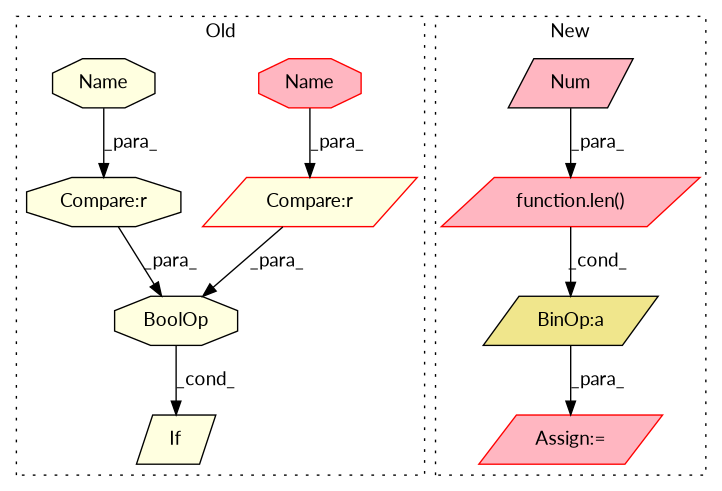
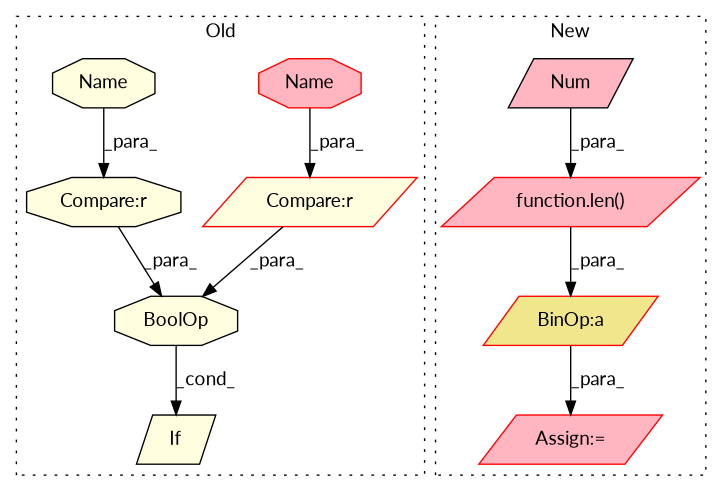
(598, 261) -> (598, 261)
(571, 321) -> (571, 321)
